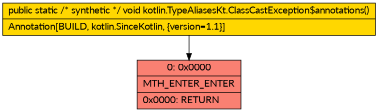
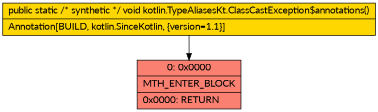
(189, 84) -> (189, 84)
